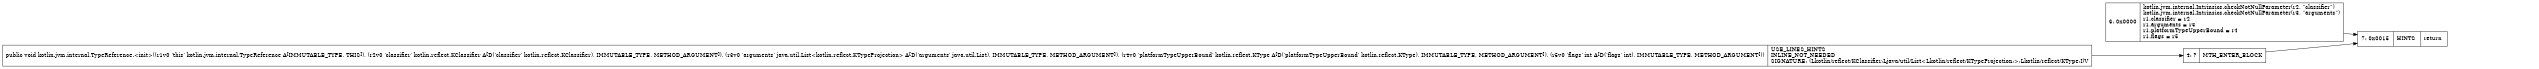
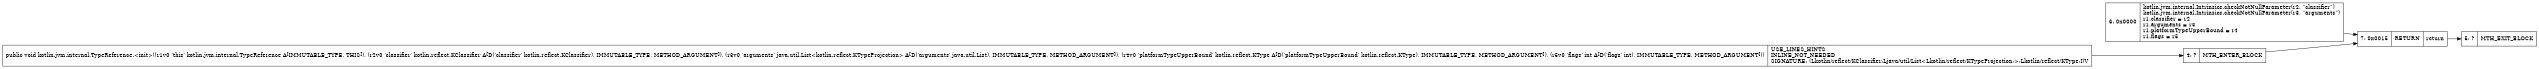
(2406, 39) -> (2407, 39)
none -> (2499, 39)
